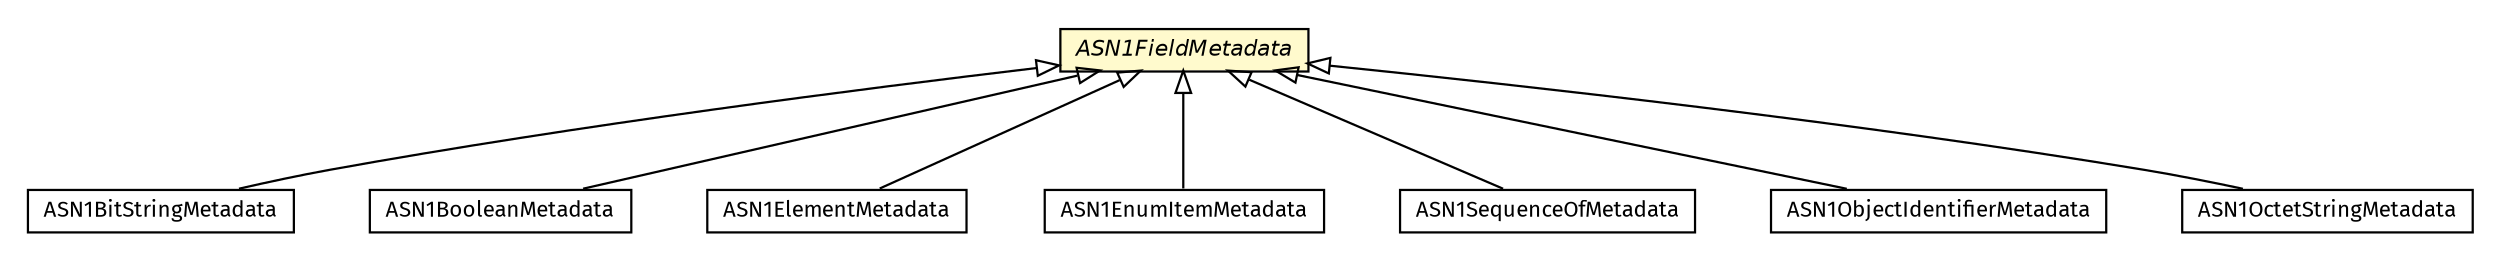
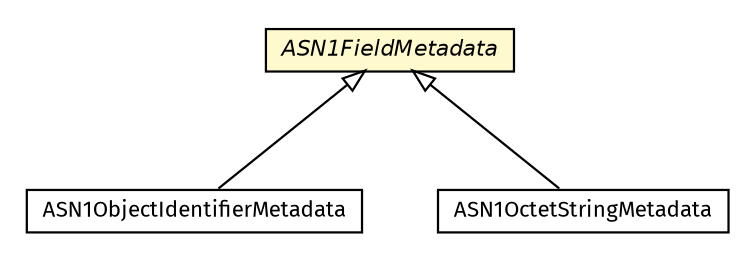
(160, 210) -> none
(499, 210) -> none
(837, 210) -> none
(1183, 210) -> none
(1548, 210) -> none
